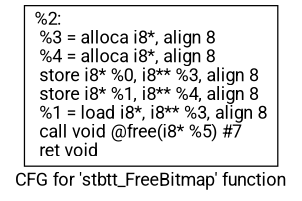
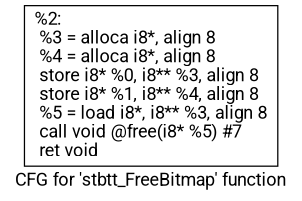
(151, 114) -> (151, 114)
